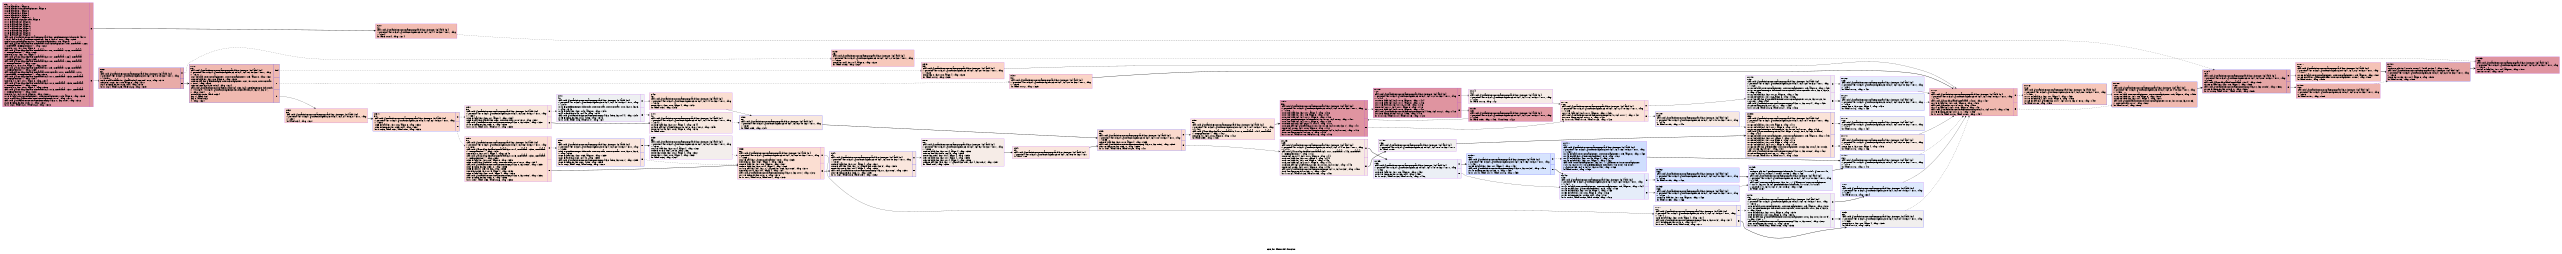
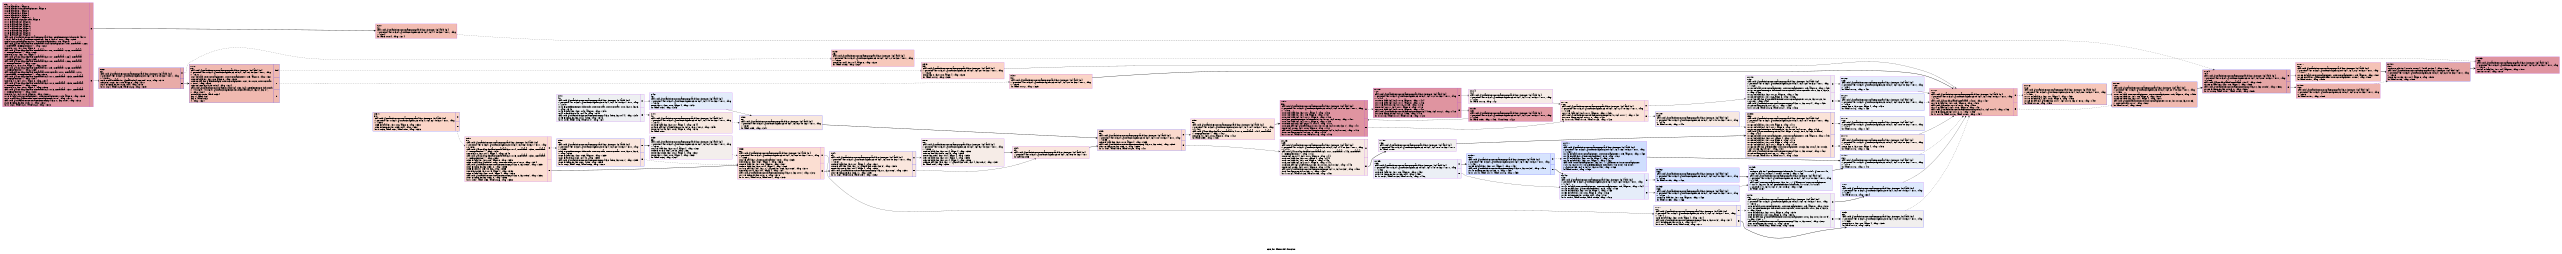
(691, 101) -> (691, 101)
(326, 116) -> none
(508, 117) -> none
(1376, 154) -> none
(1021, 157) -> (1021, 157)
none -> (976, 171)
